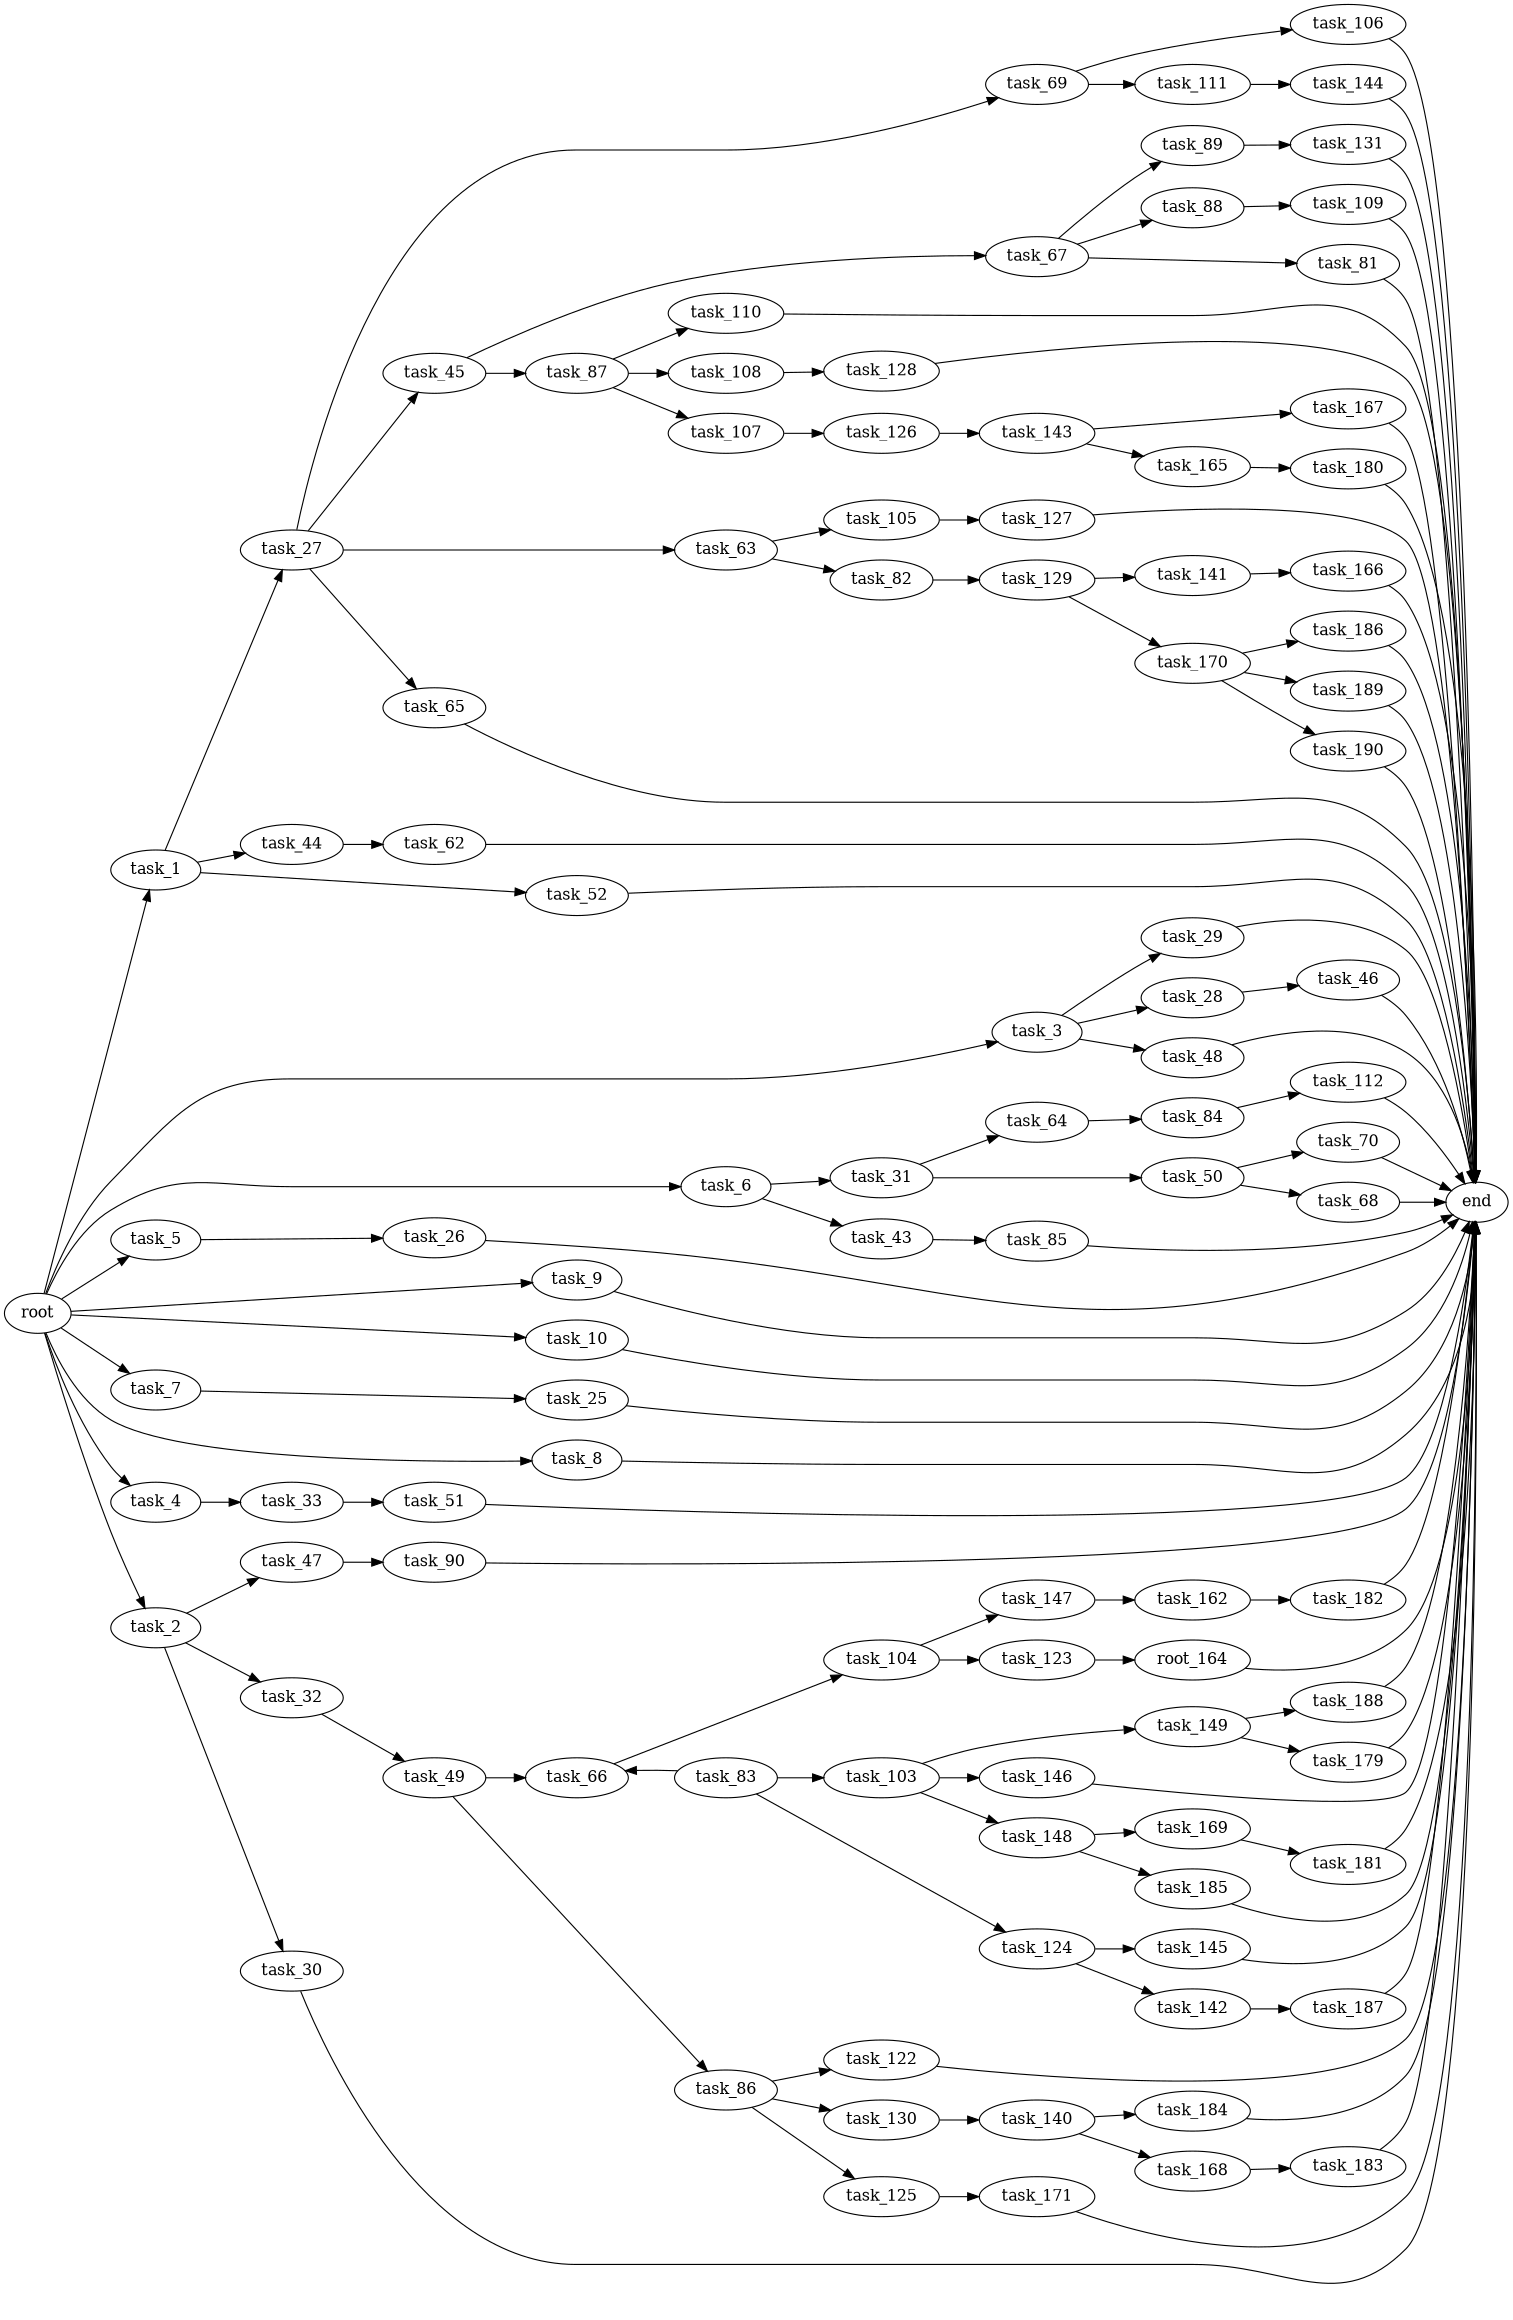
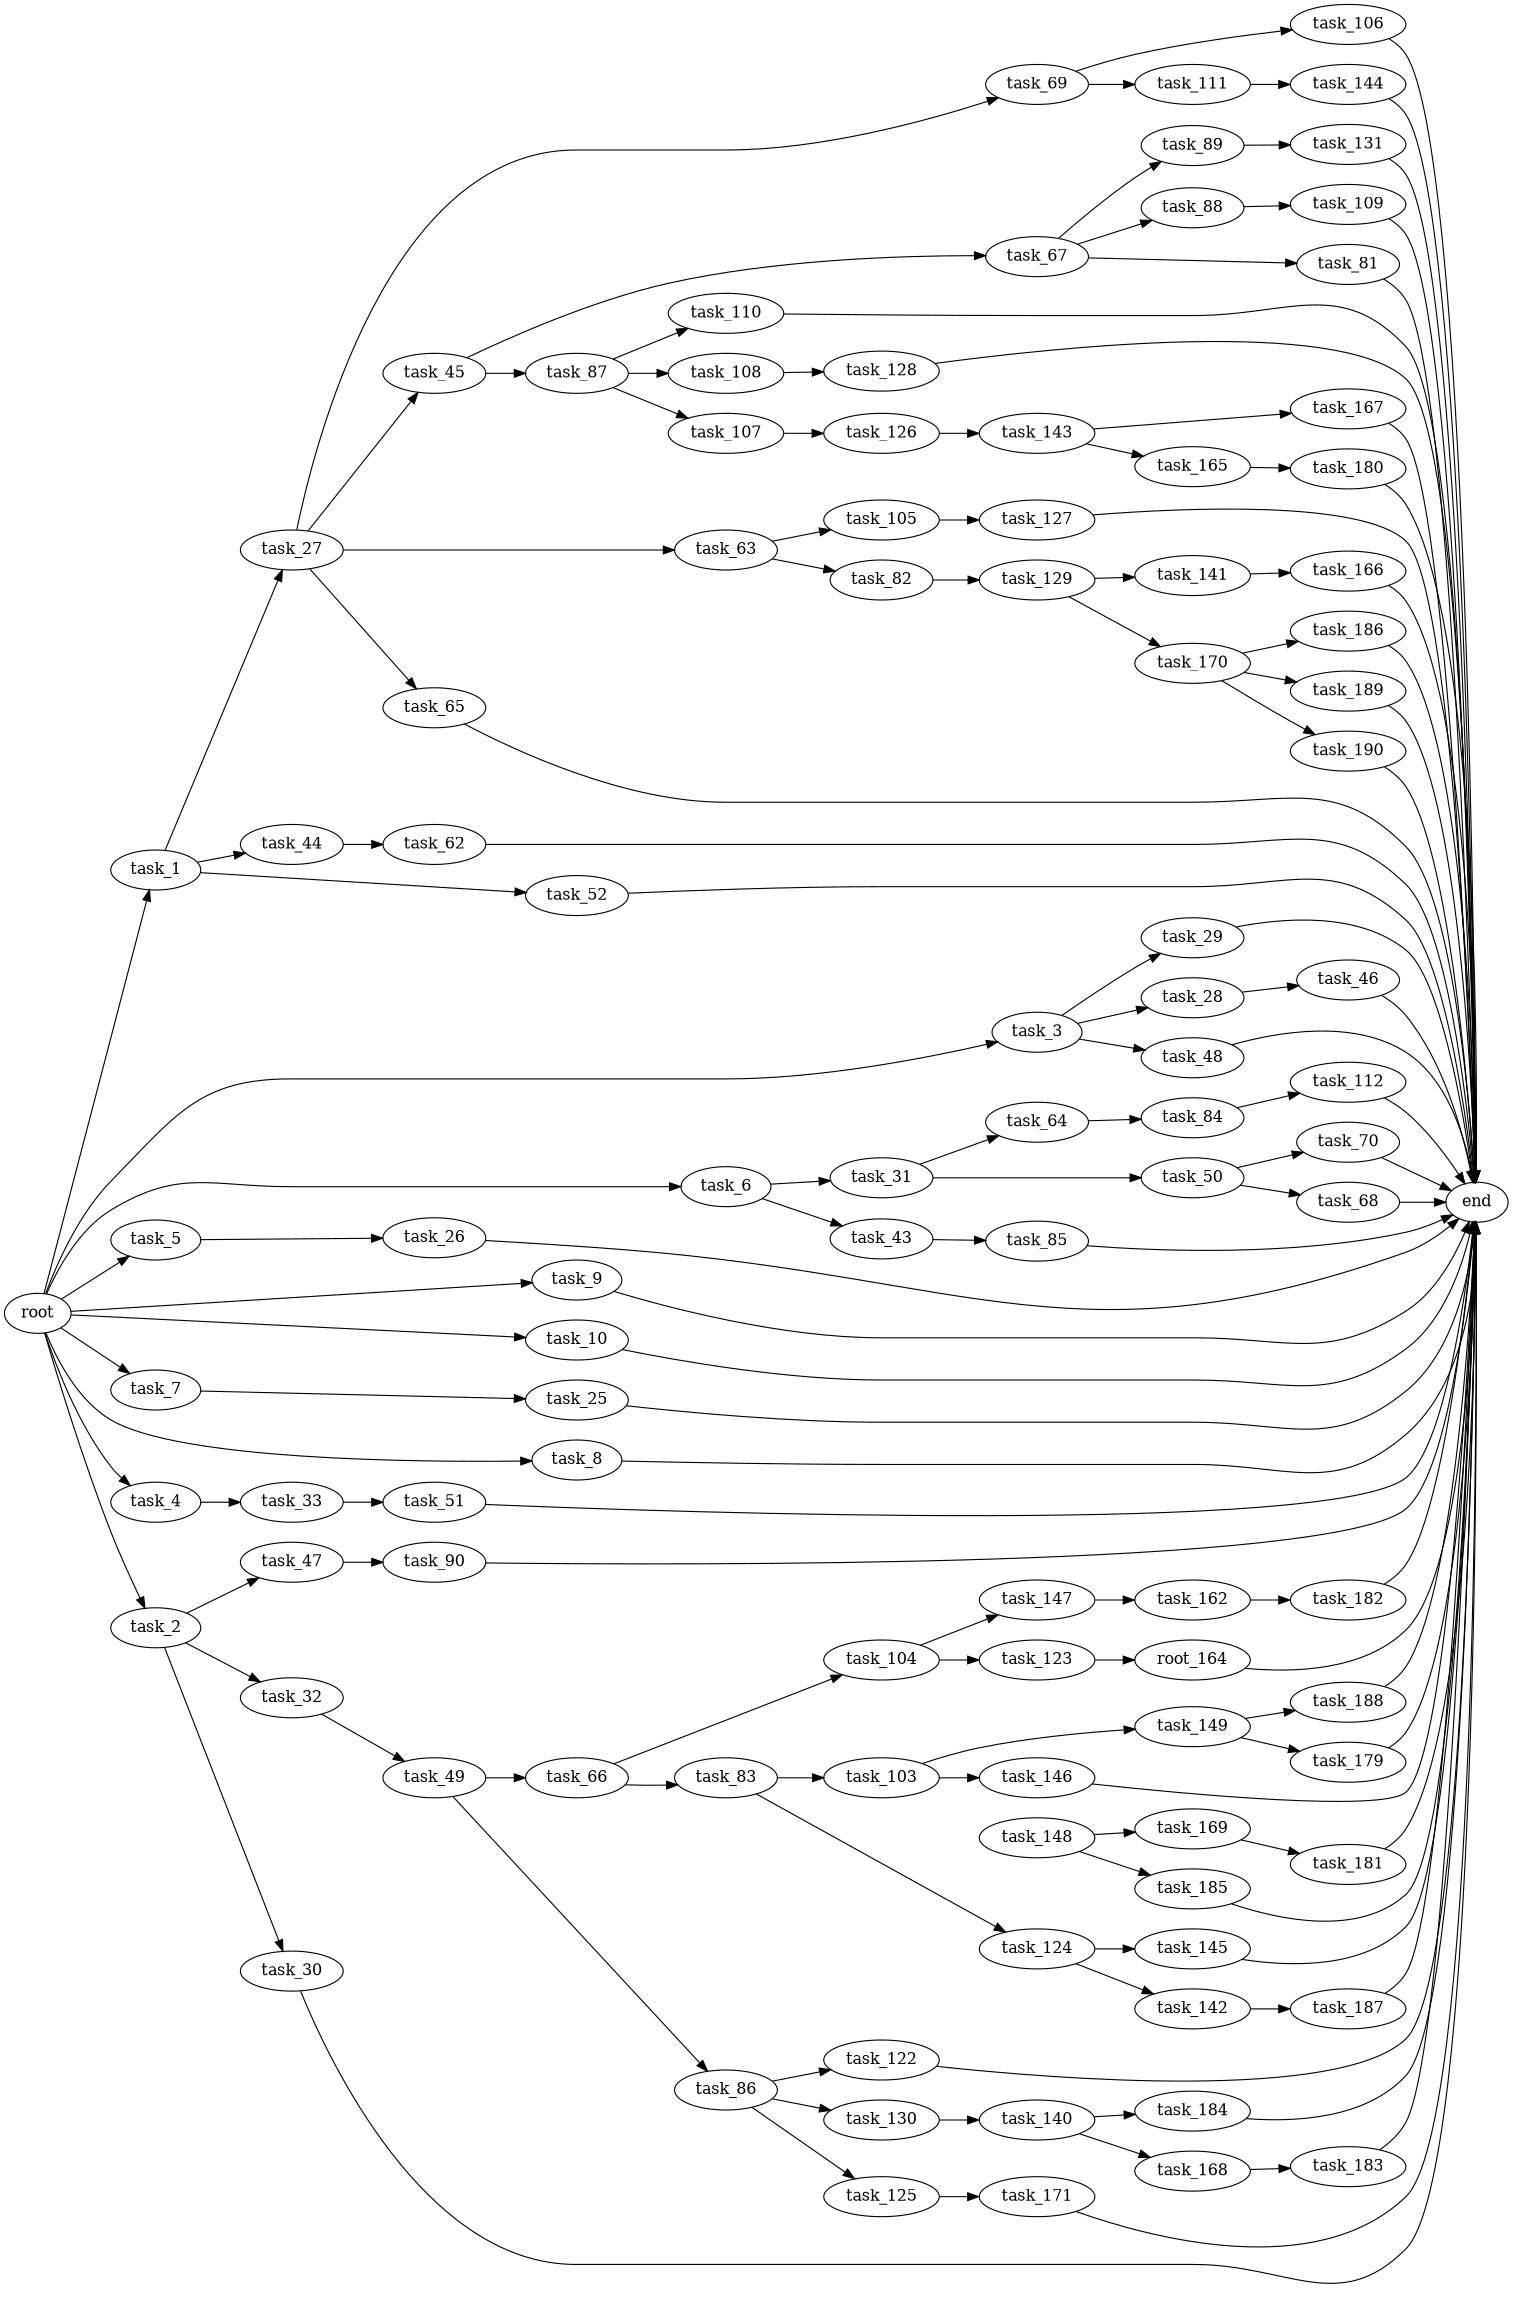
(657, 1770) -> (646, 1785)
(954, 1806) -> none
